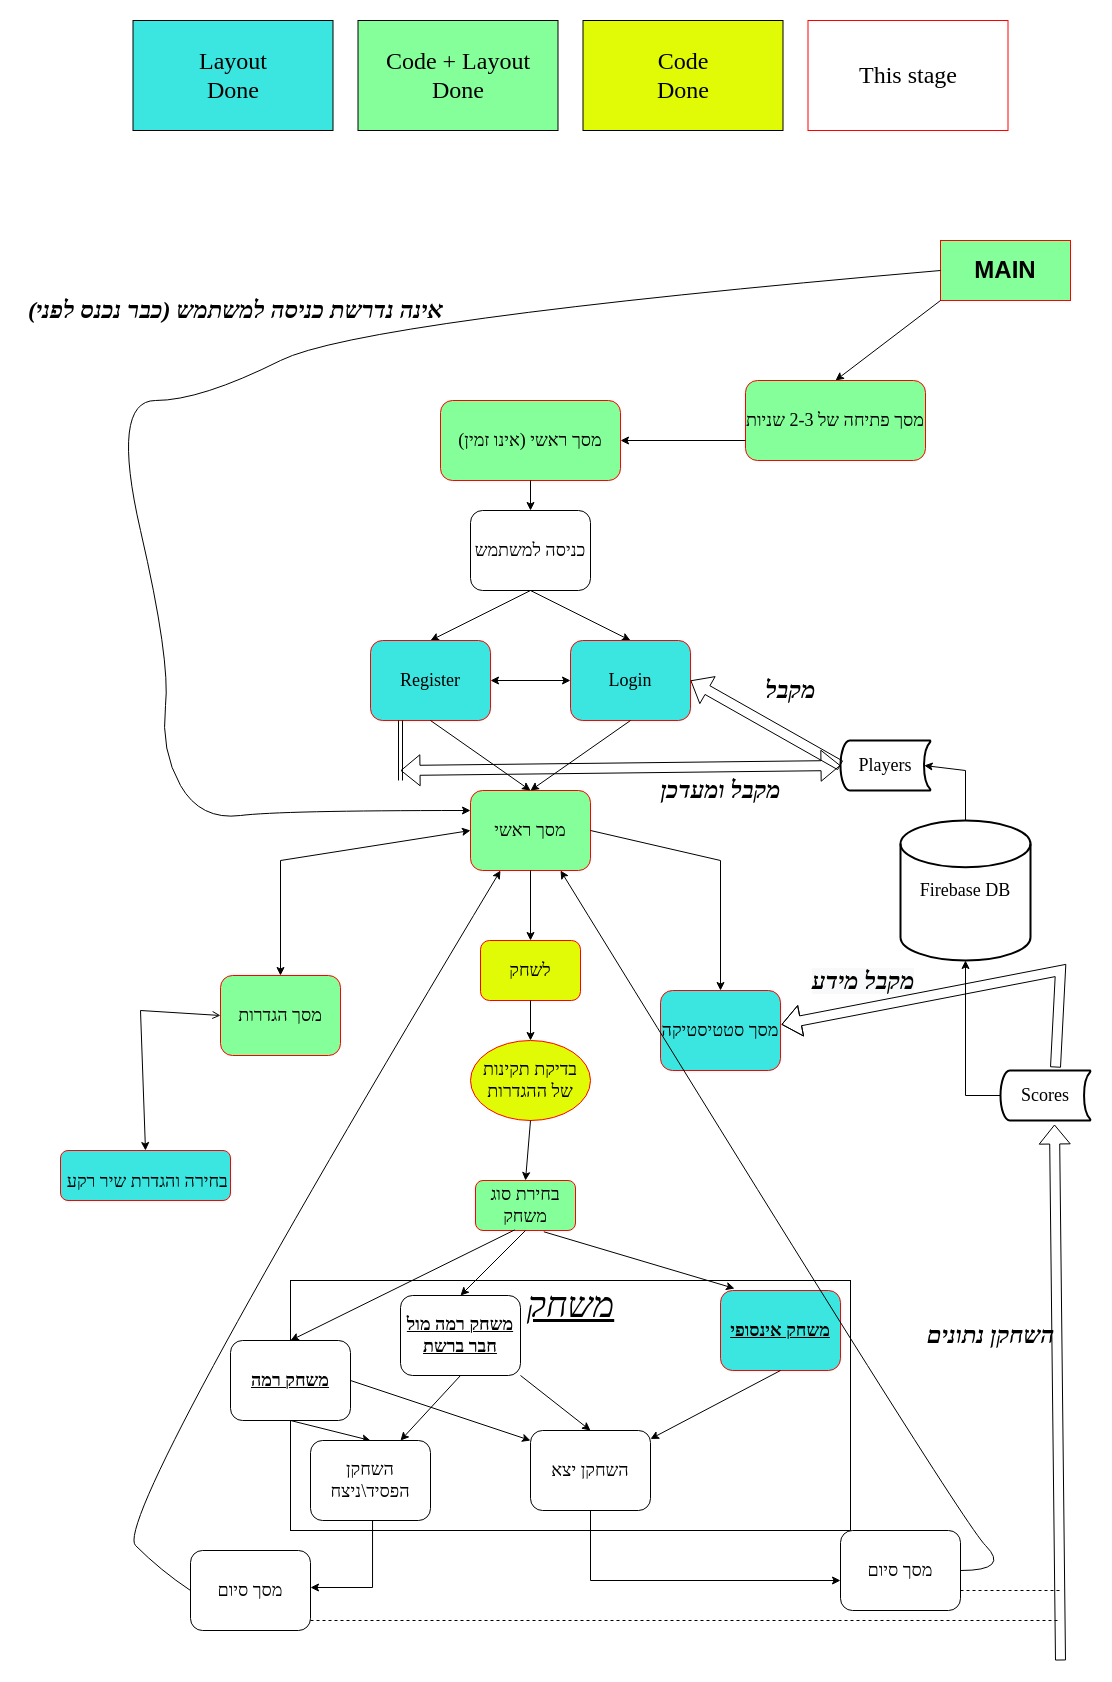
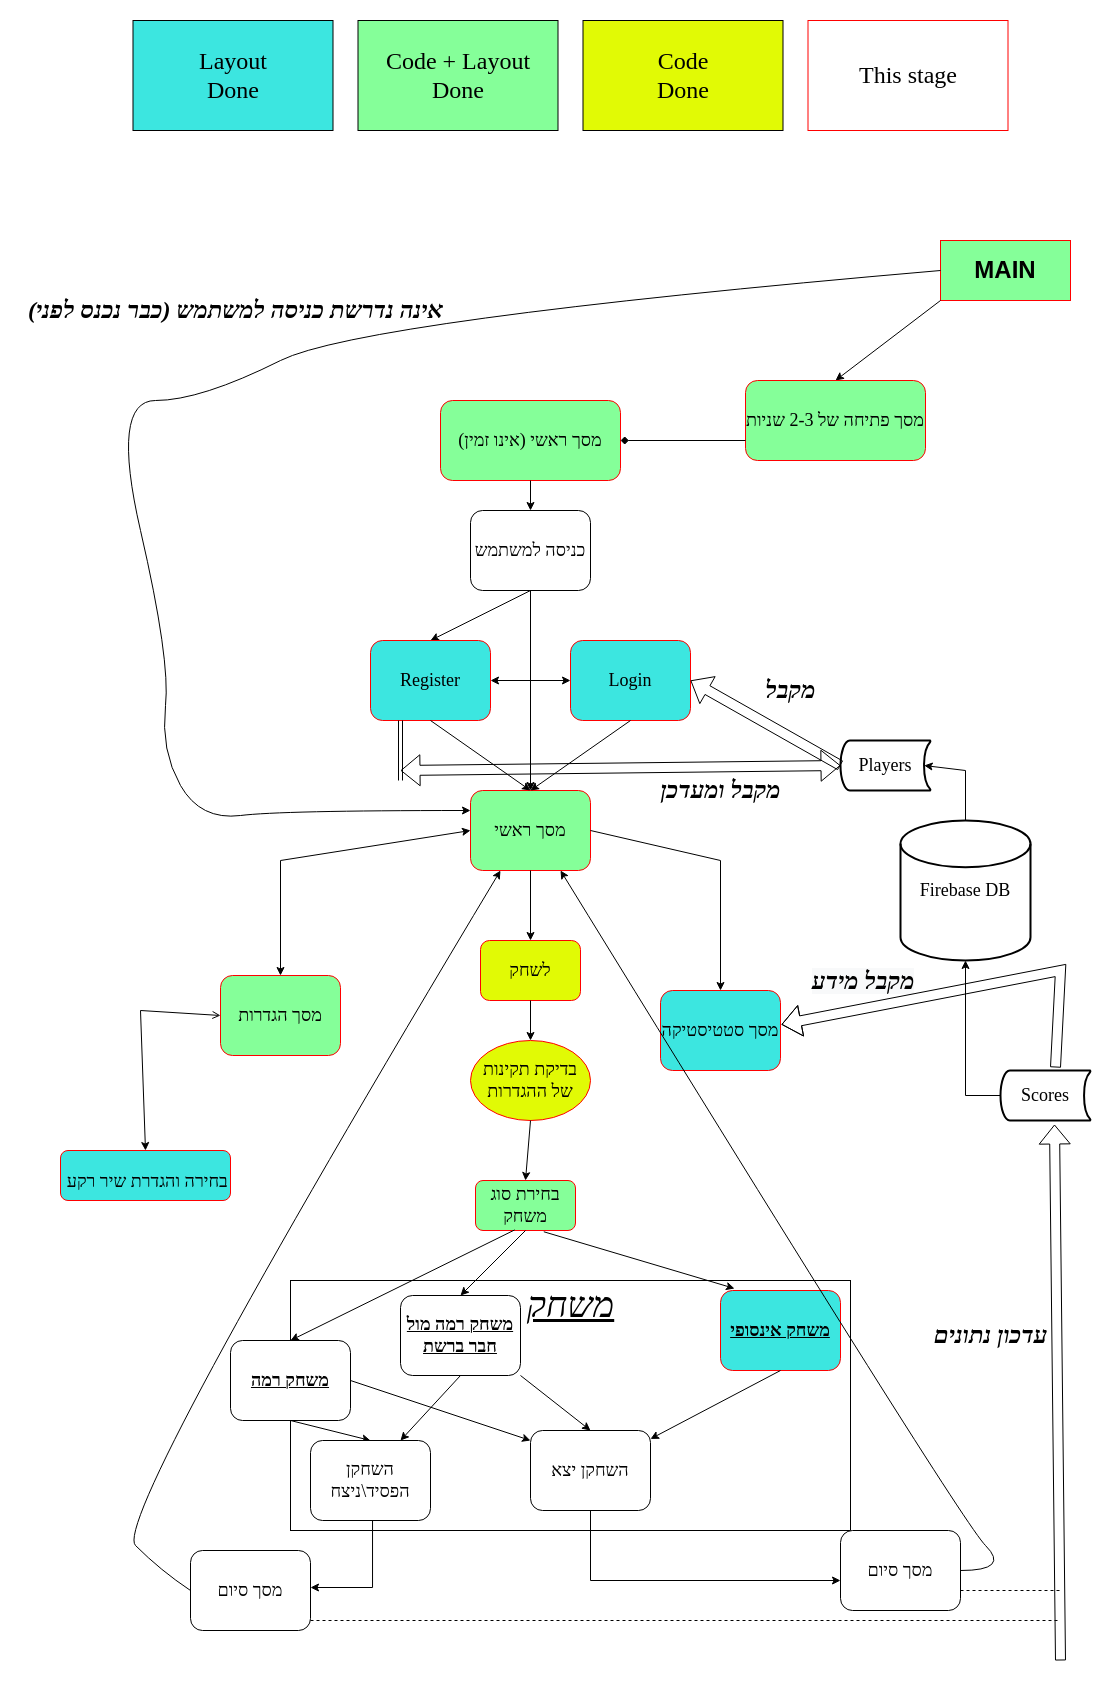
(628, 441) -> (629, 441)
(578, 614) -> (531, 688)
(991, 1336) -> (991, 1336)
